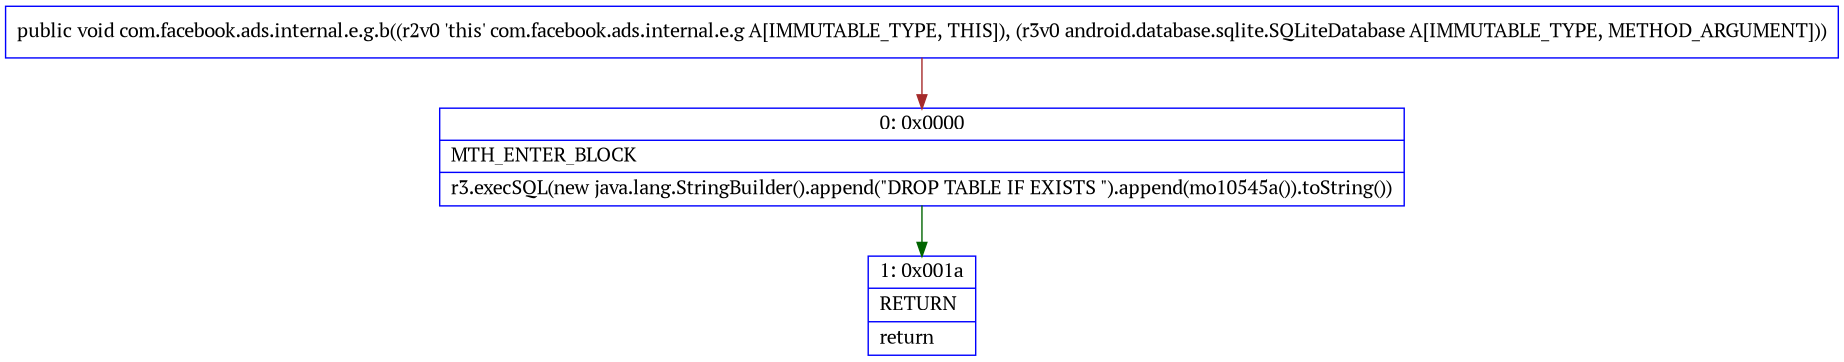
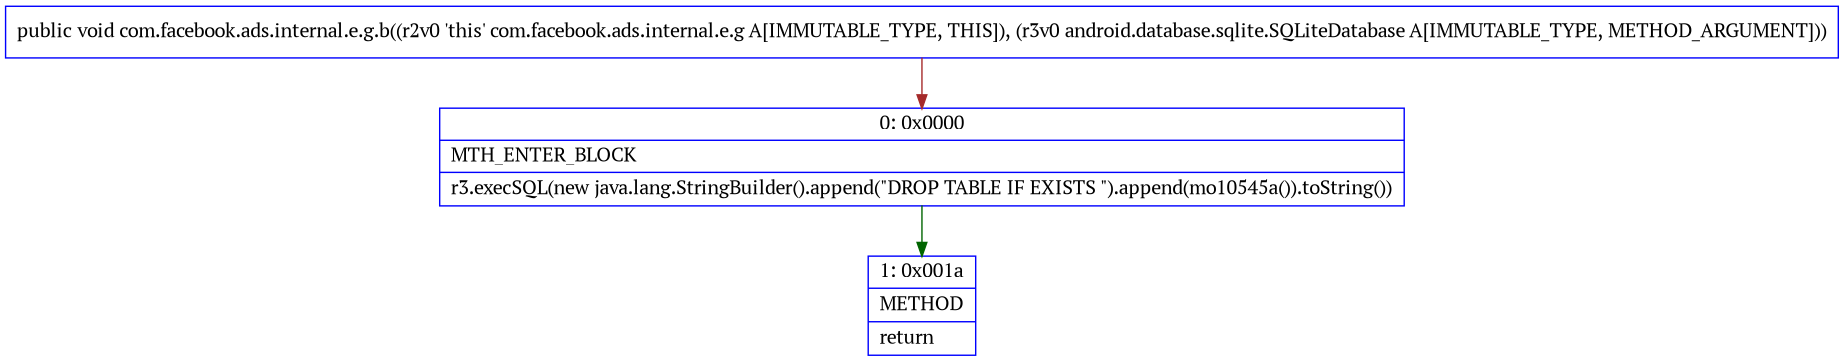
(918, 304) -> (922, 304)
